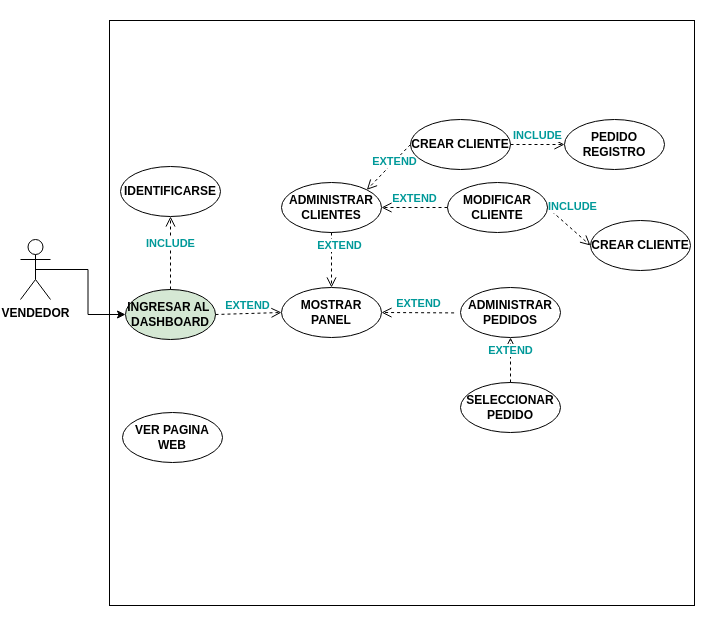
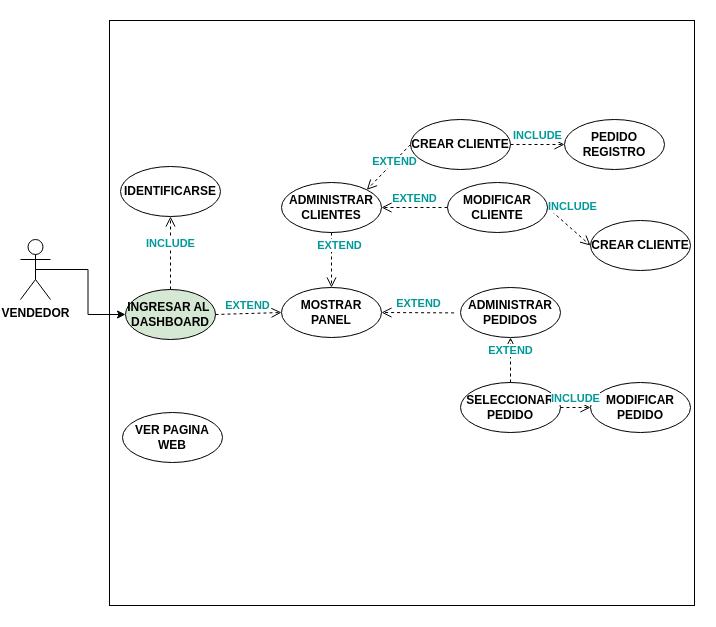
none -> (574, 408)
none -> (641, 408)
